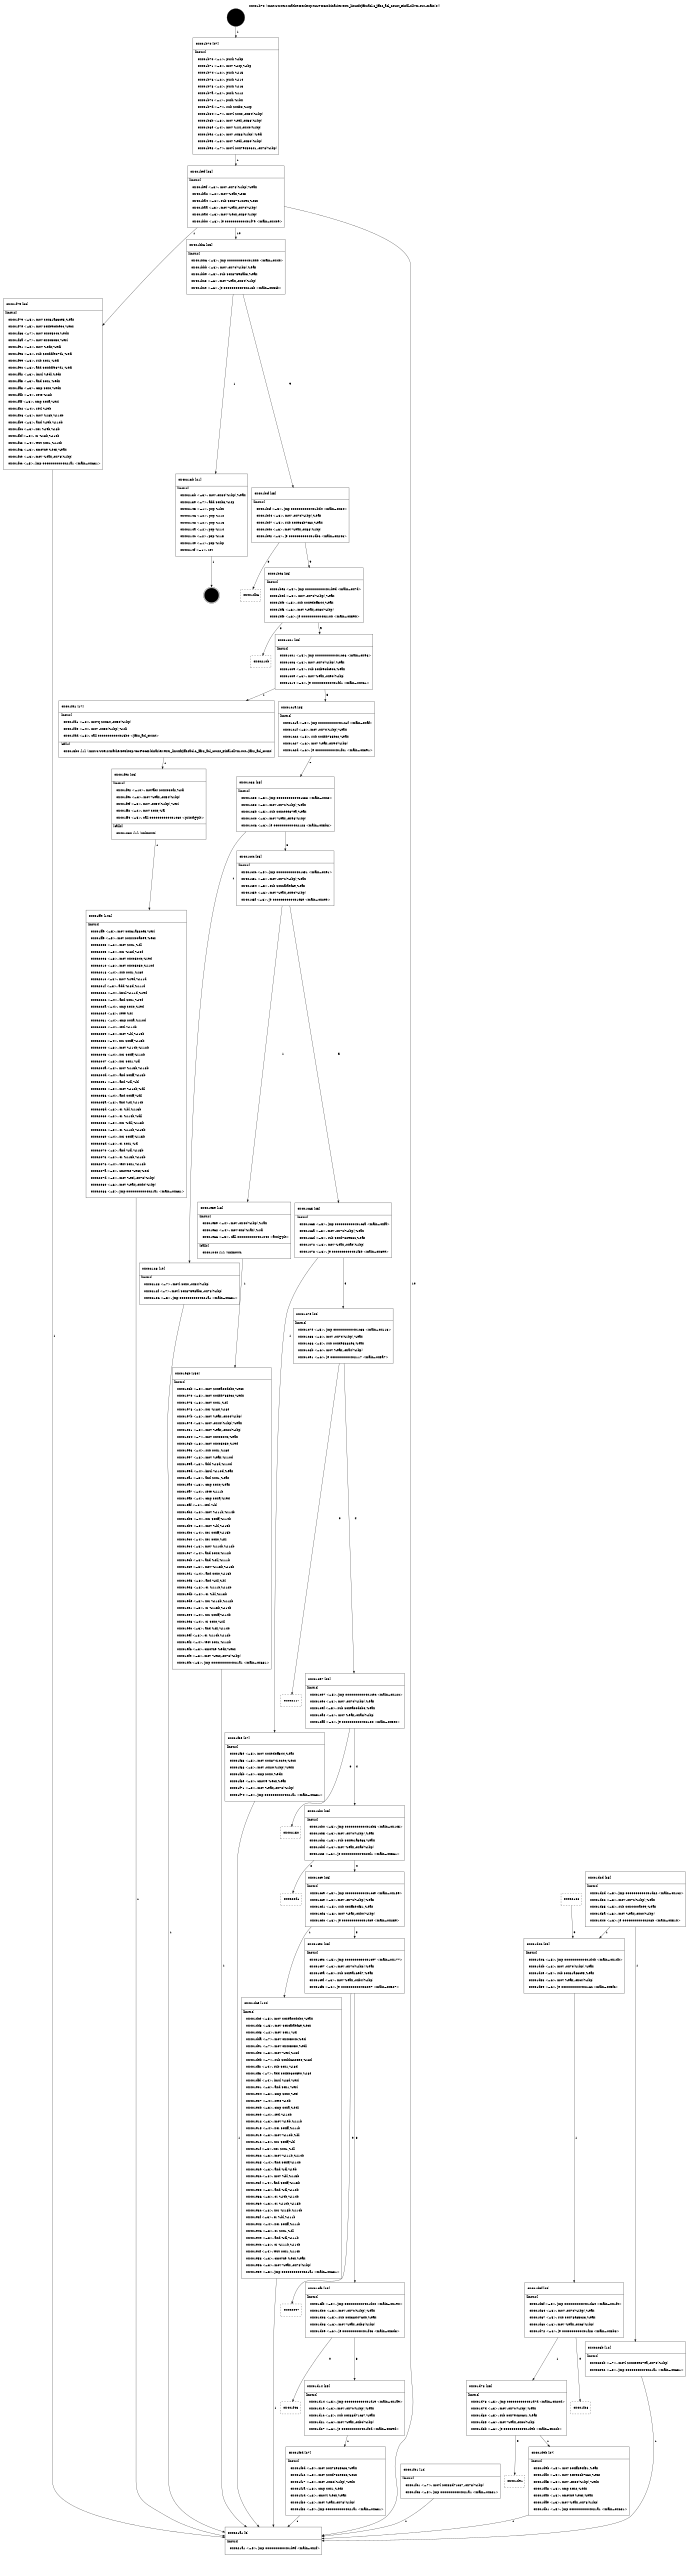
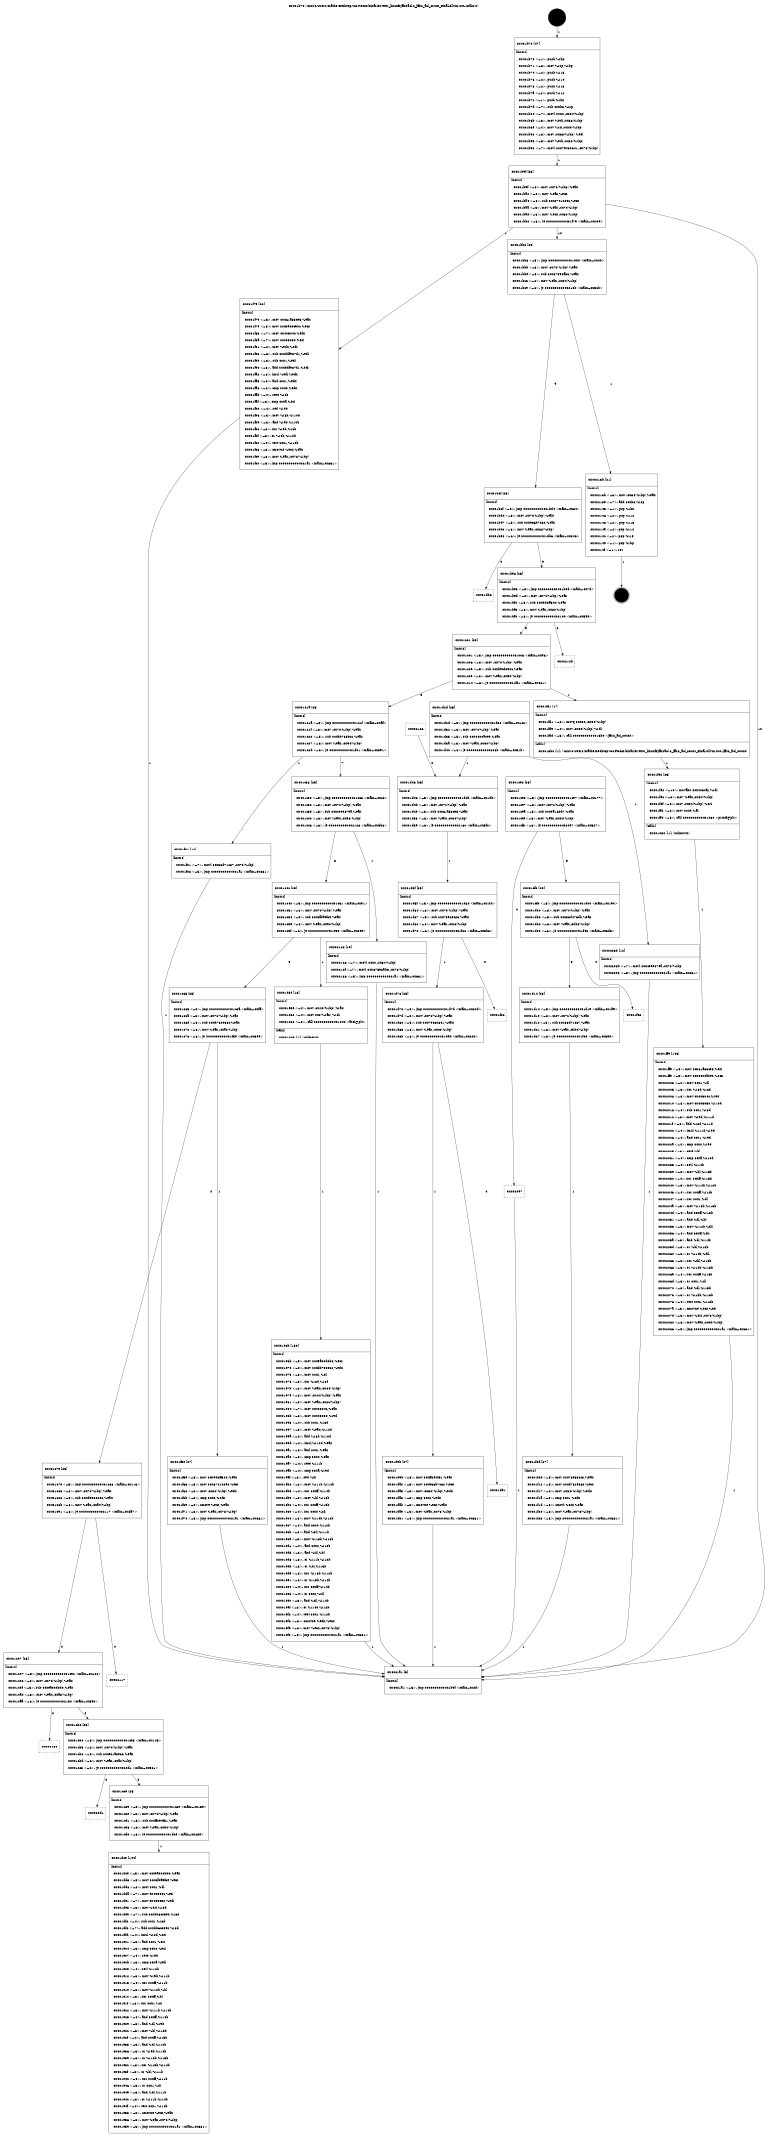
none -> (265, 797)
(355, 1932) -> none
(273, 2402) -> (517, 1438)
